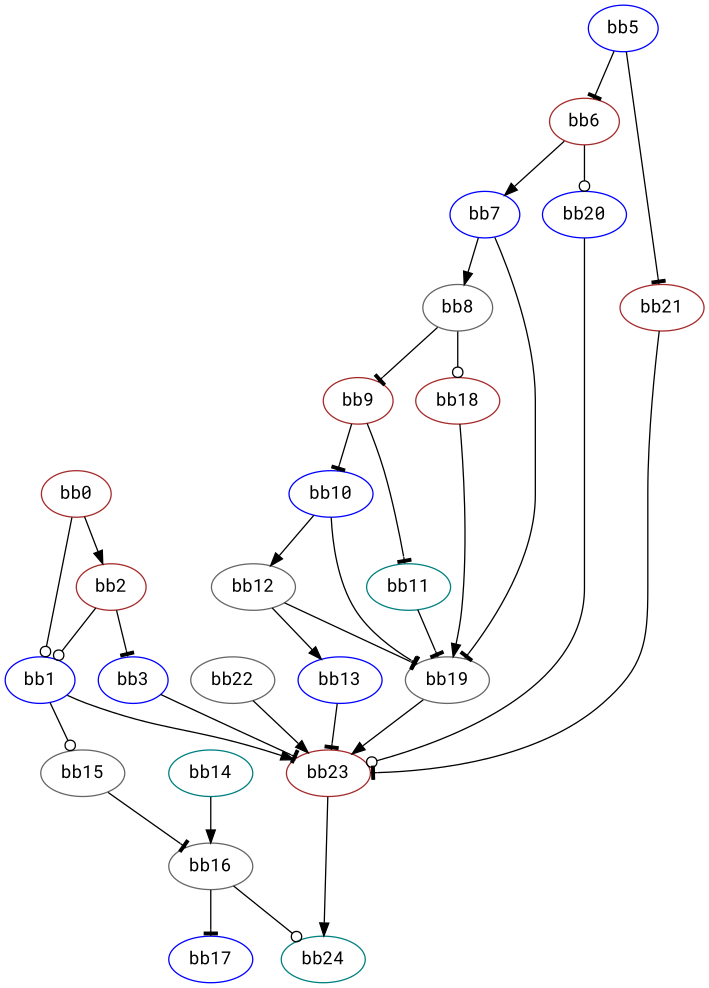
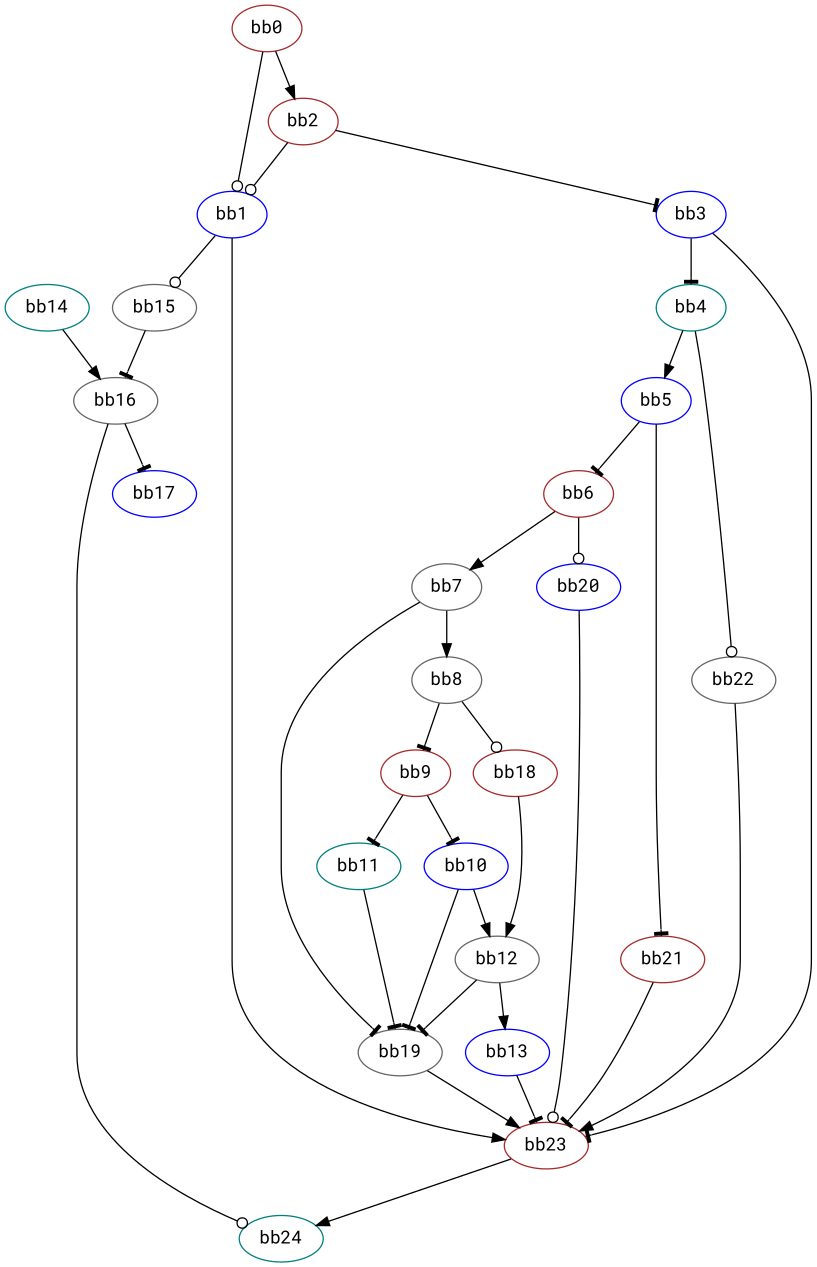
(485, 215) -> (447, 587)
none -> (691, 308)
(465, 534) -> (522, 861)
